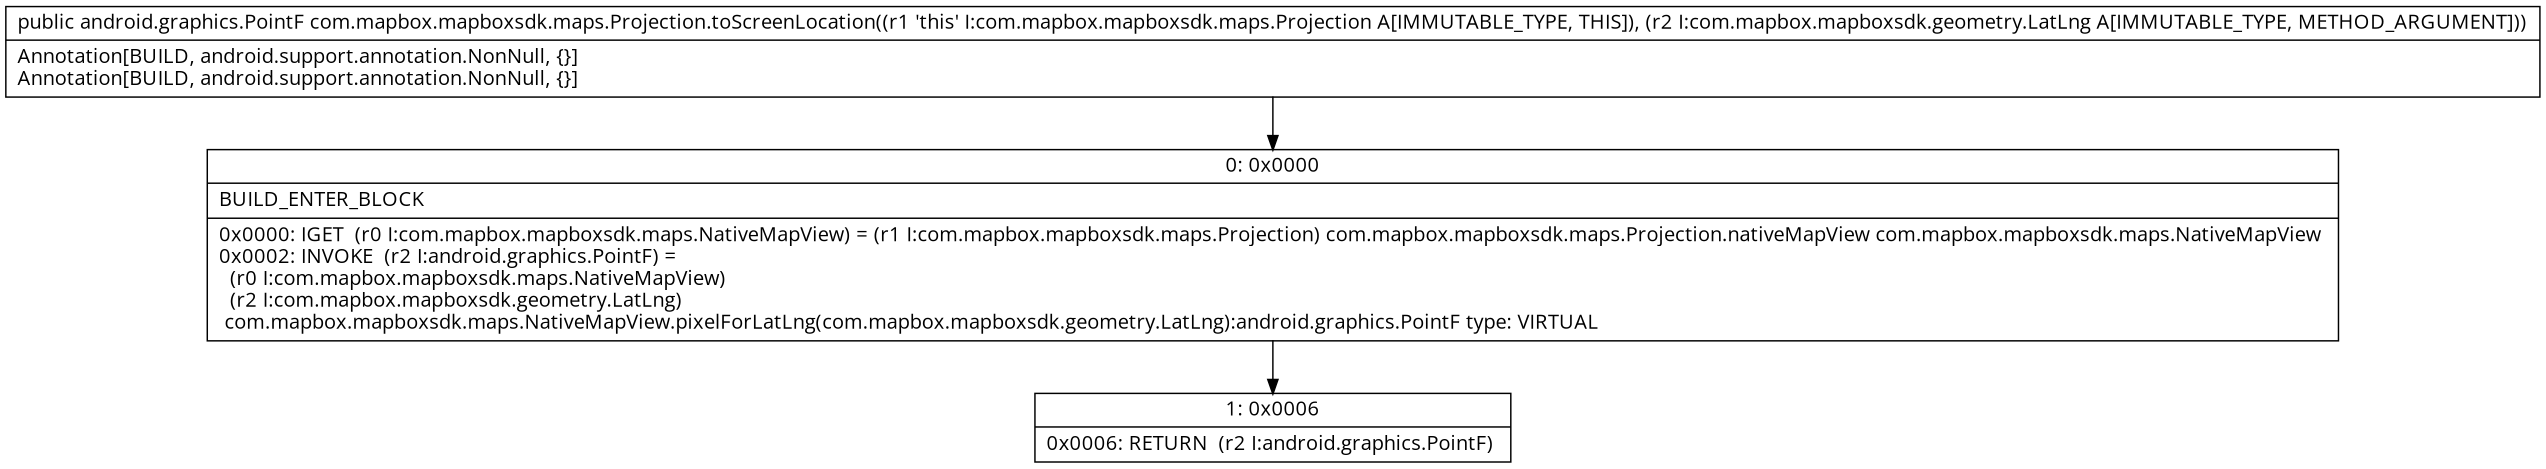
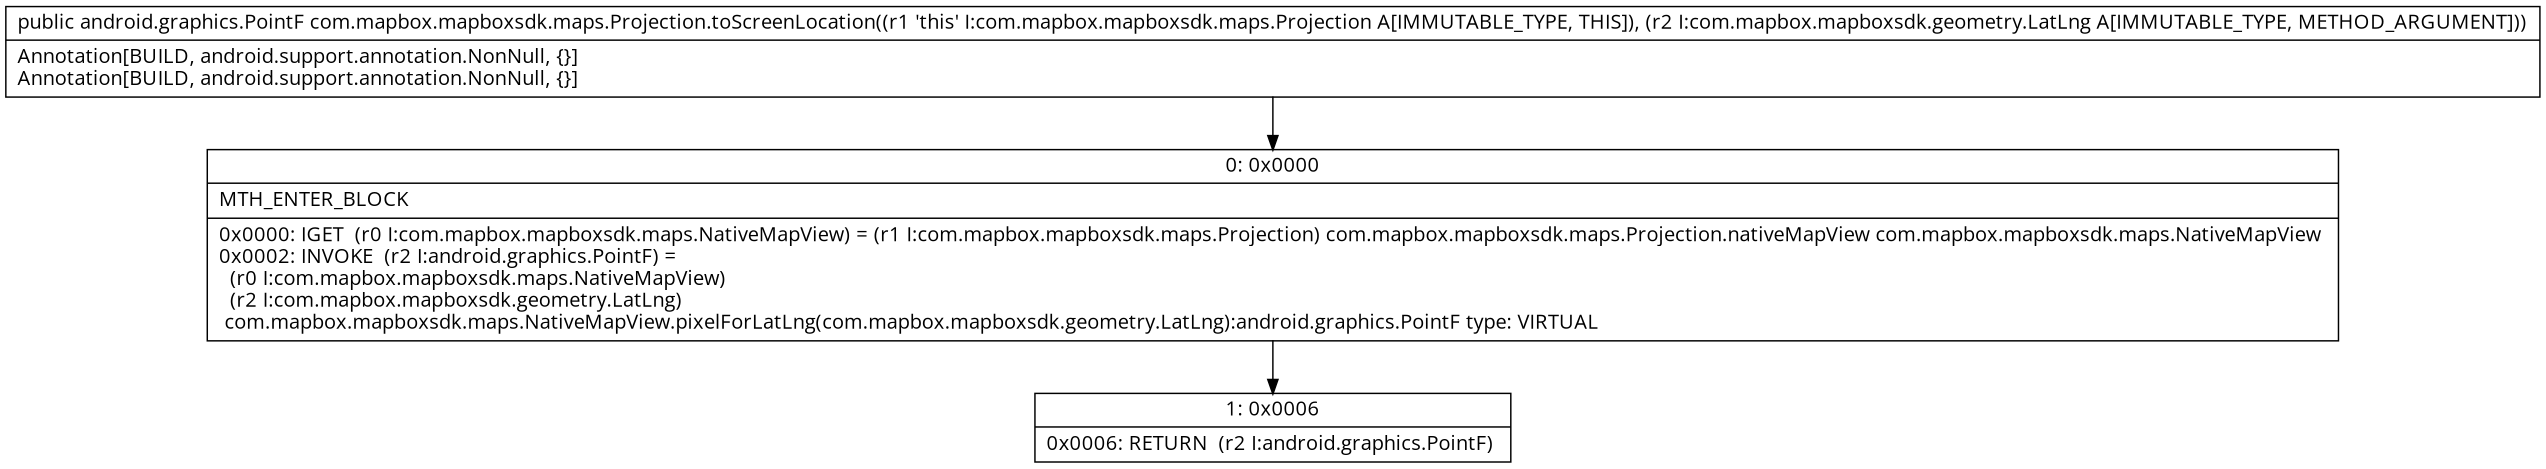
(322, 200) -> (314, 200)
